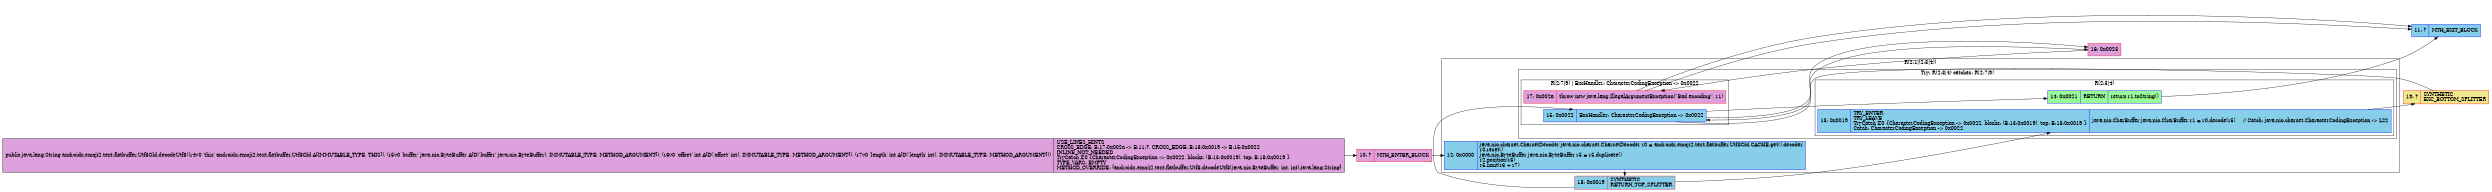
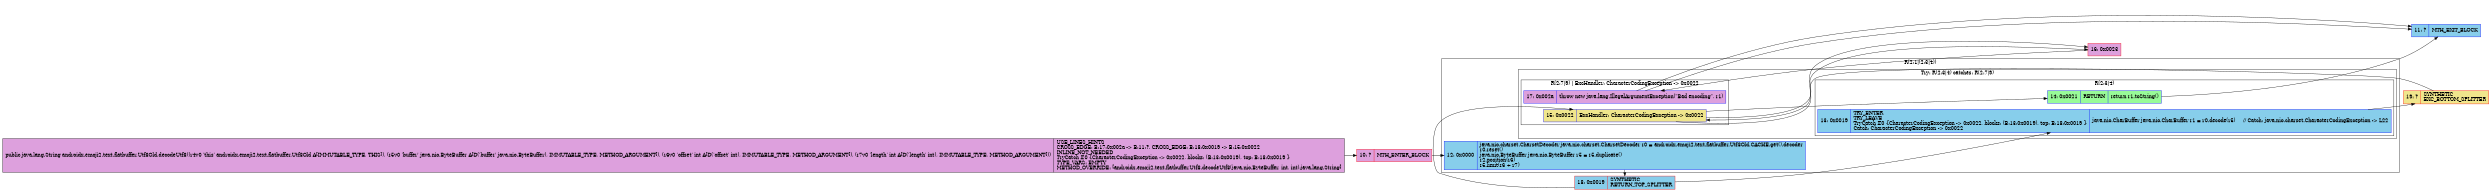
(1625, 97) -> (1625, 97)
(1625, 116) -> (1625, 116)
